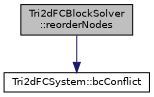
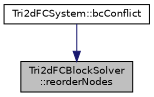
(77, 49) -> (77, 38)
